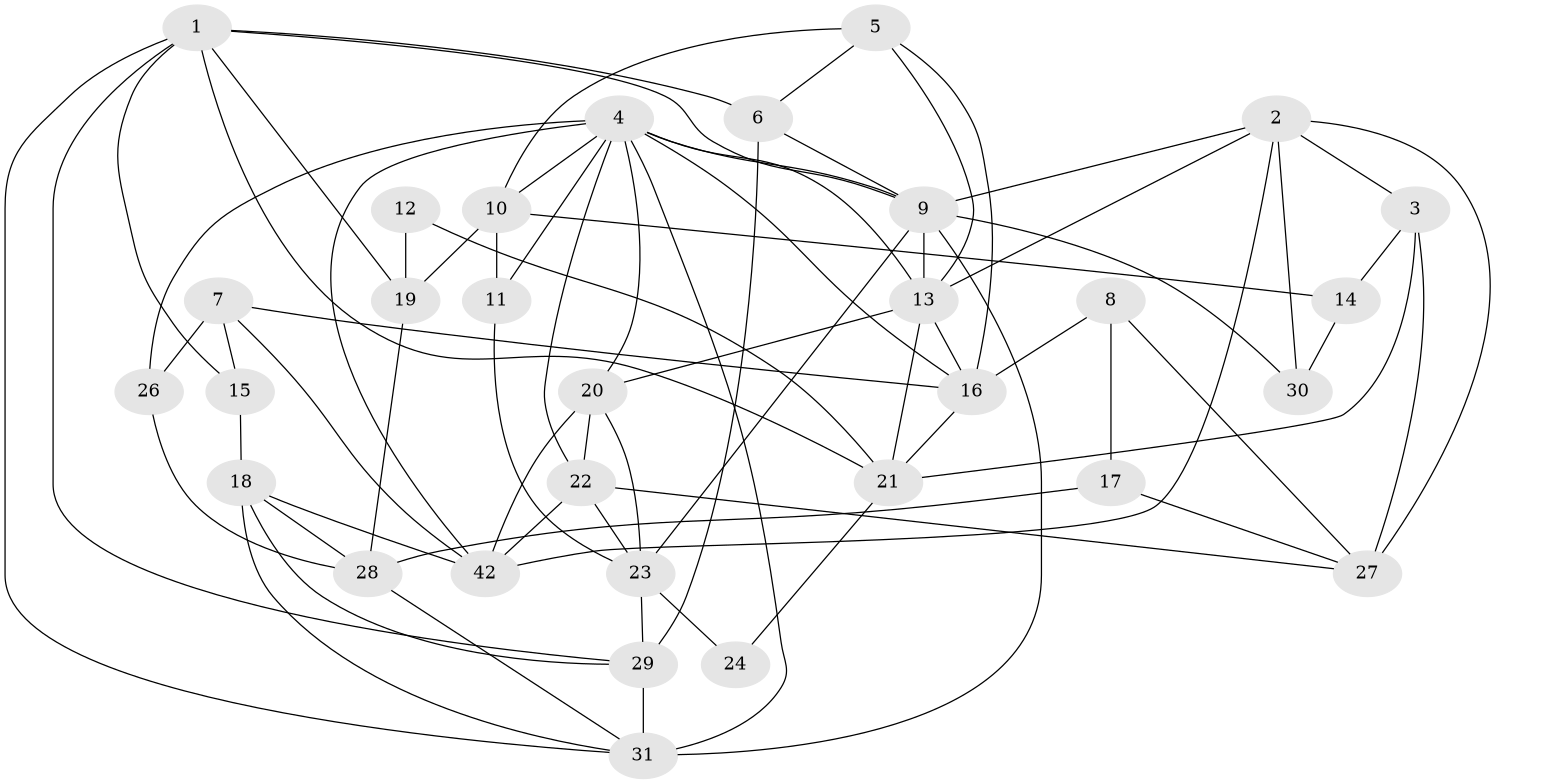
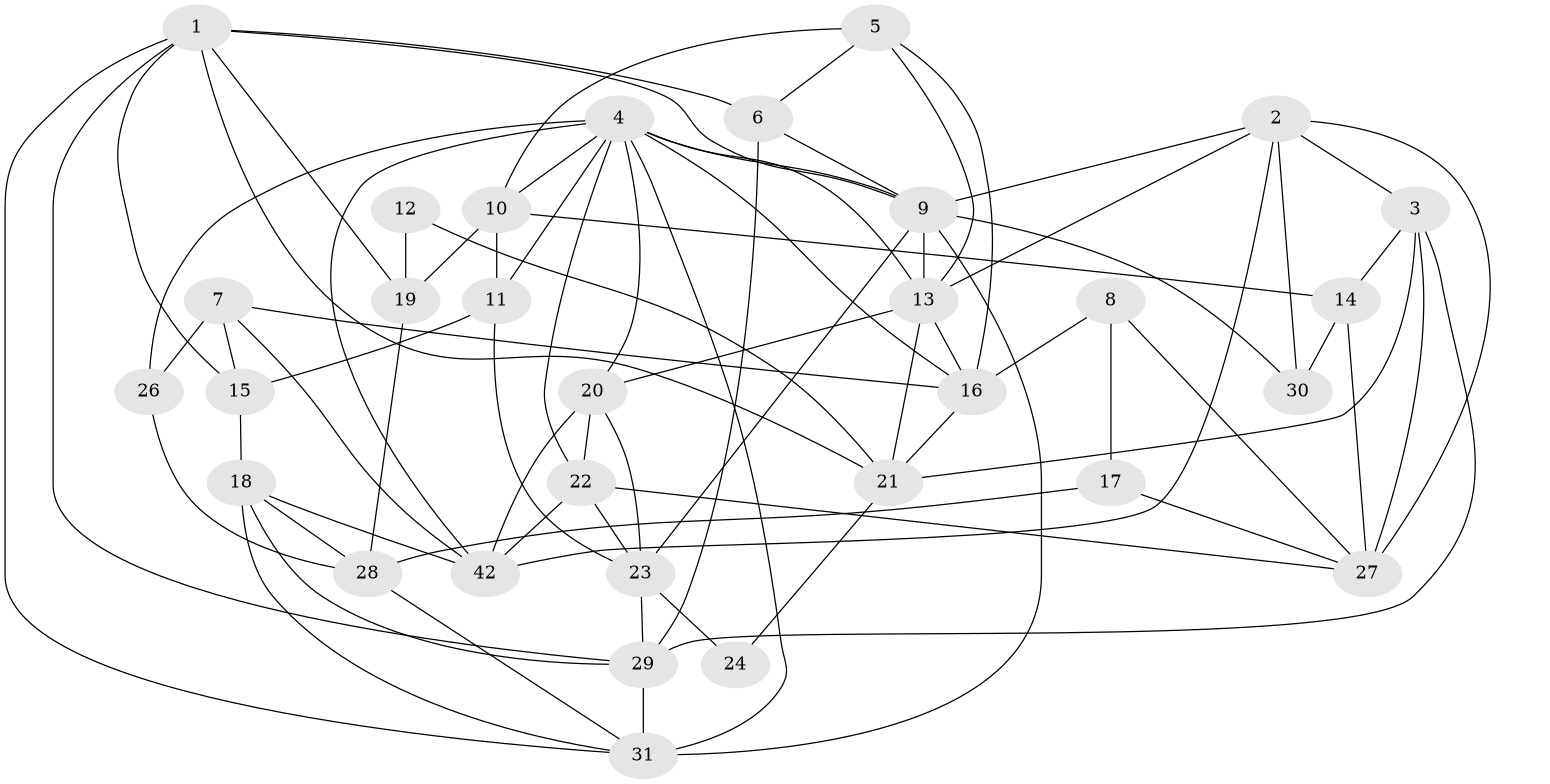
none -> (372, 352)
none -> (1357, 437)
none -> (1237, 627)
